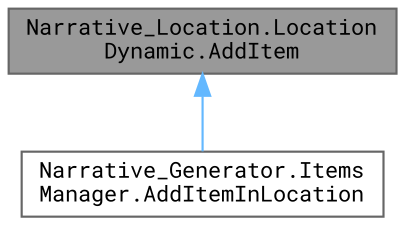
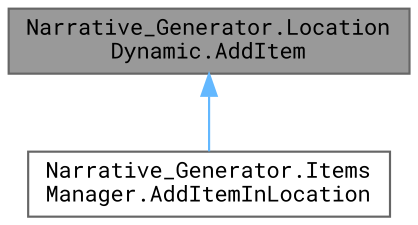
(203, 41) -> (209, 41)
